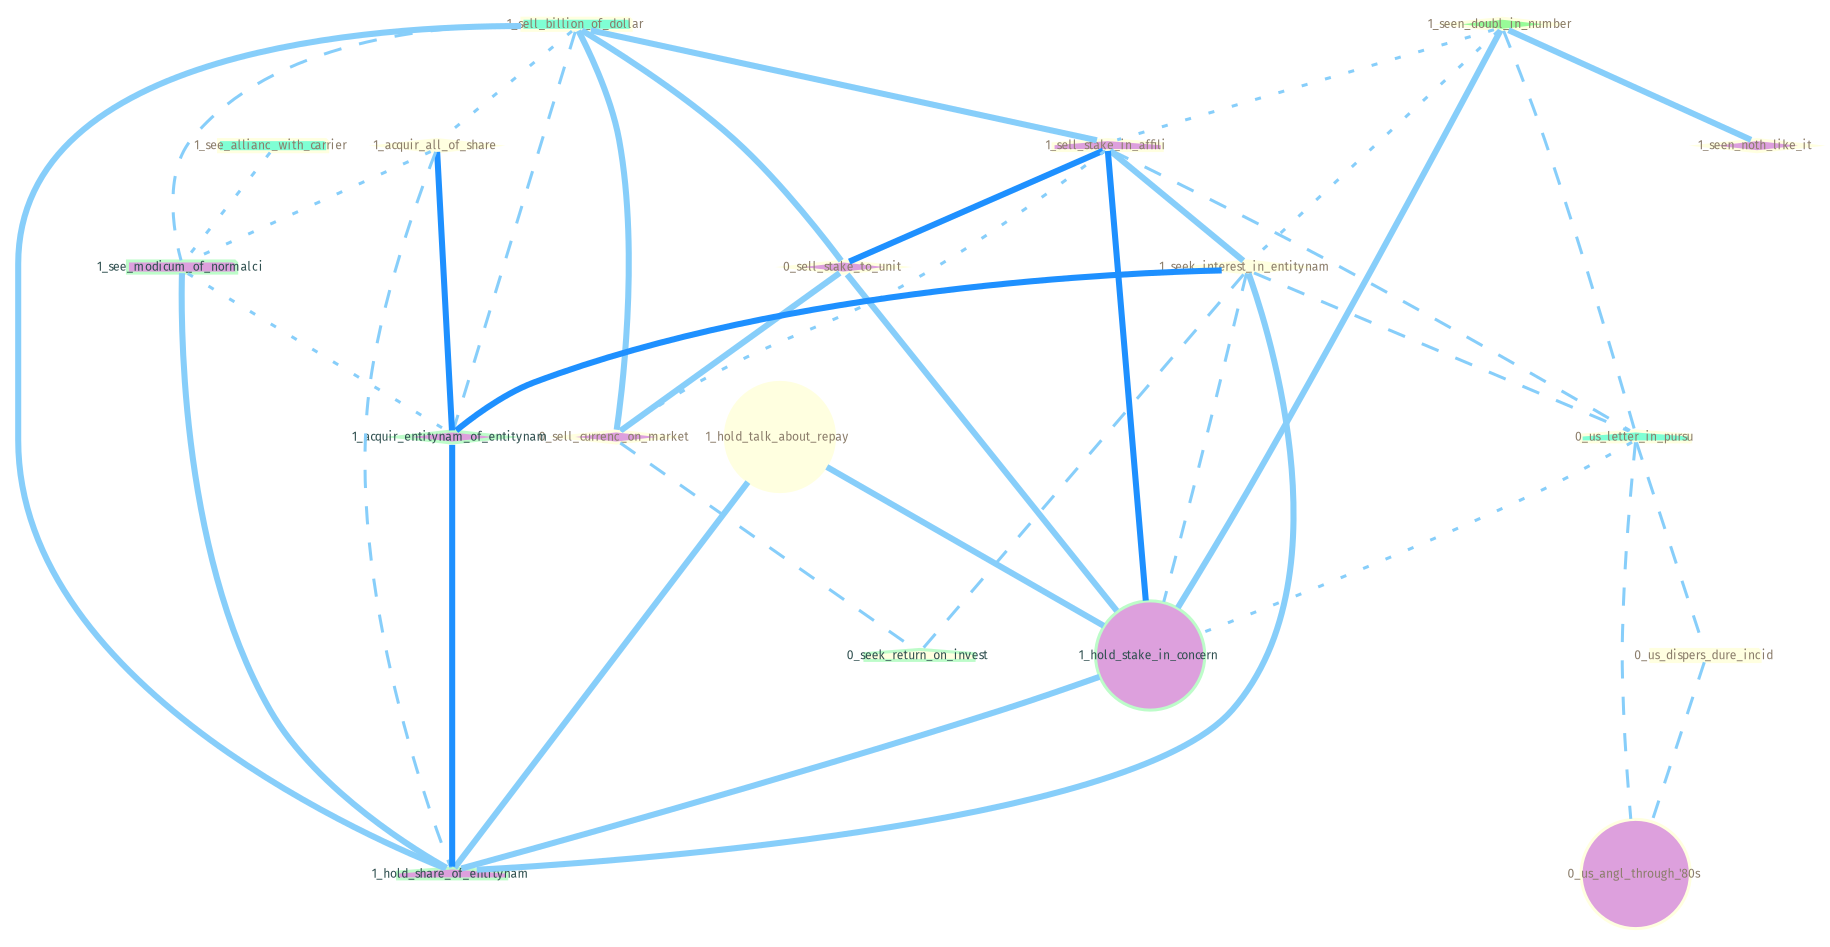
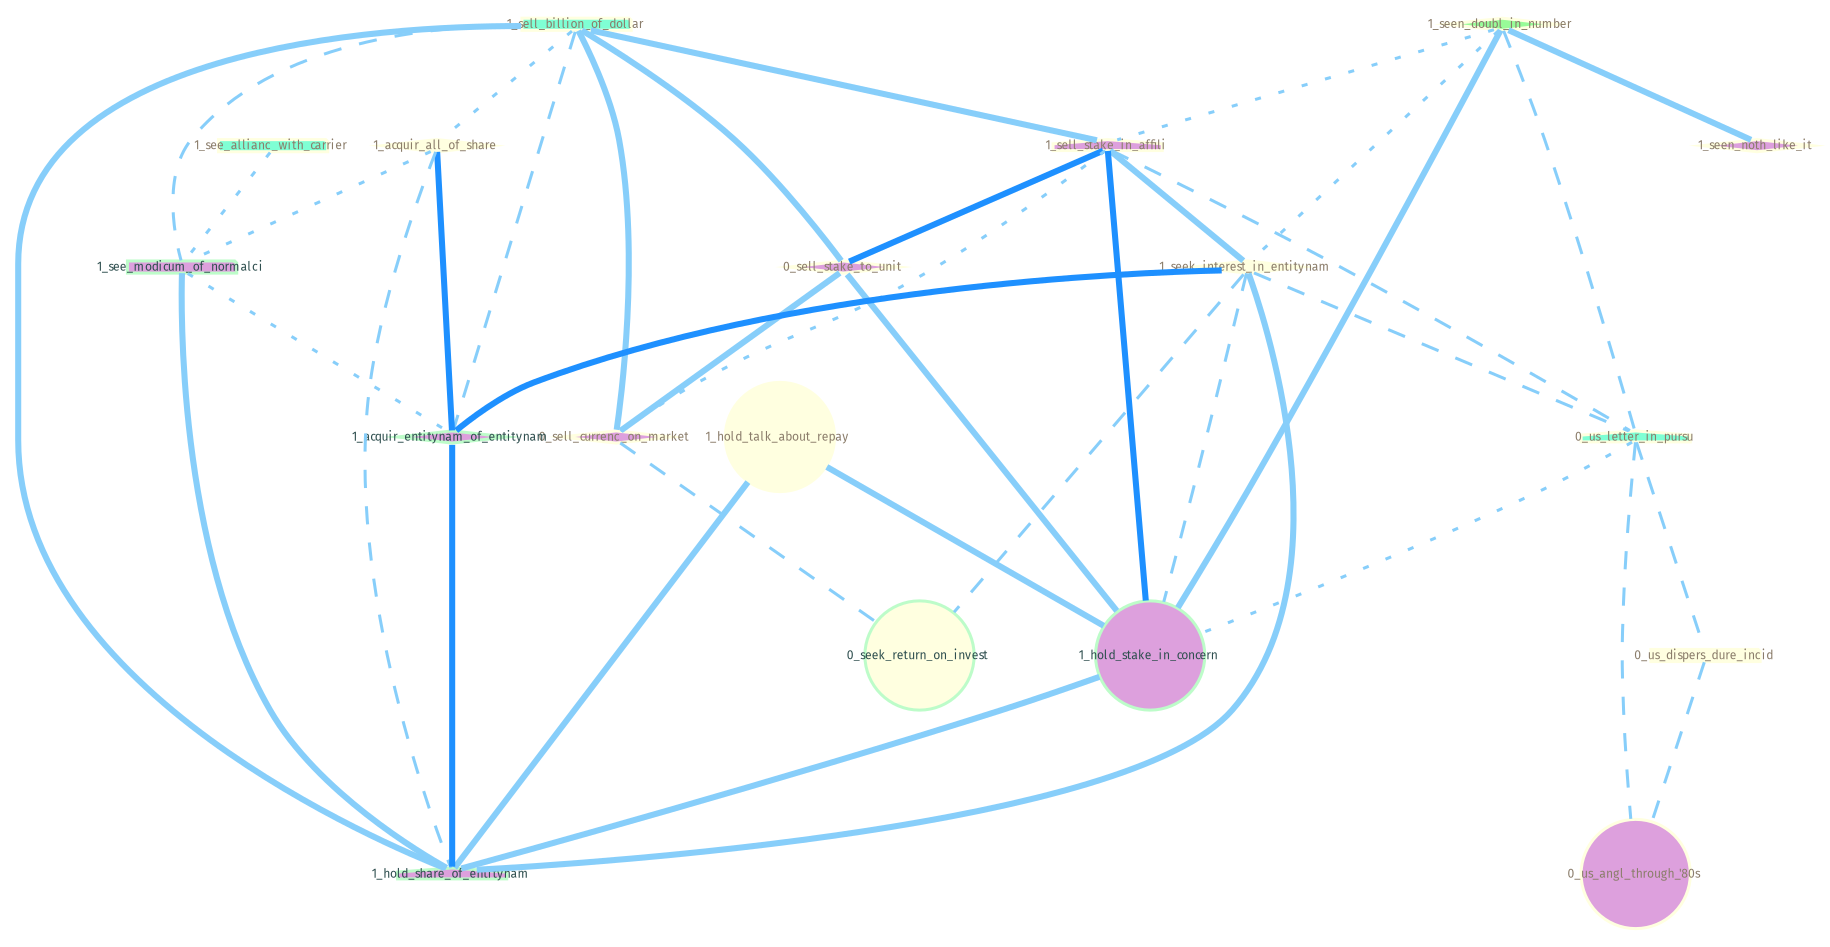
(920, 656) -> (920, 656)
